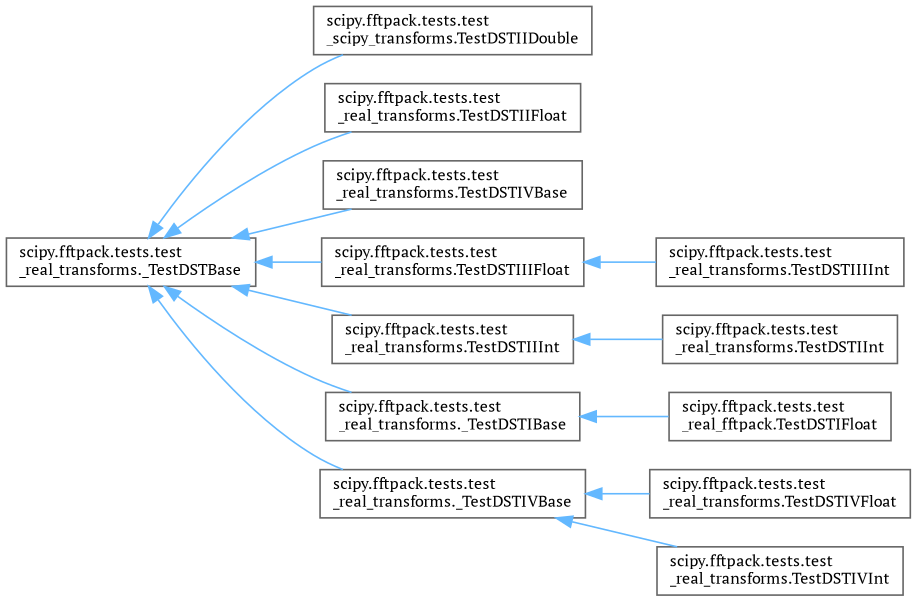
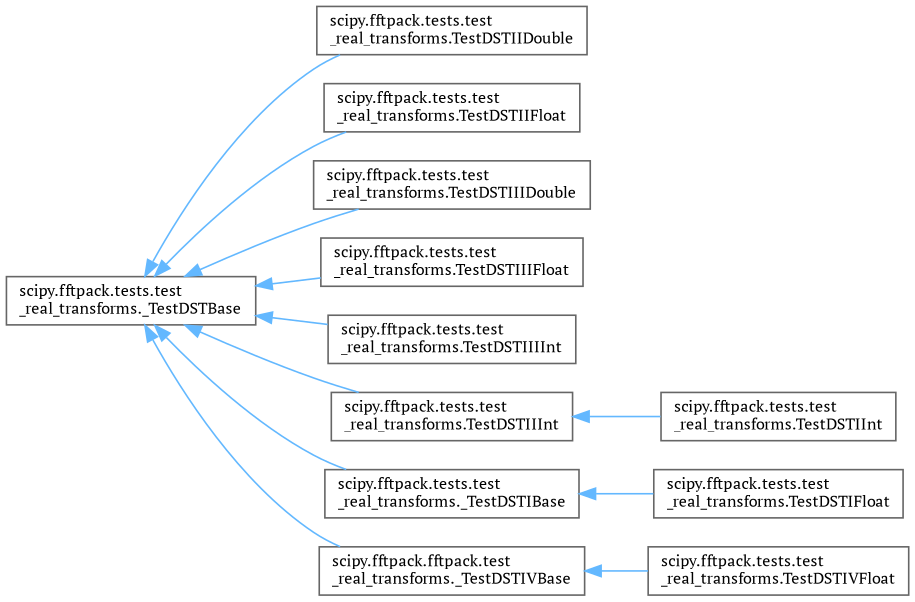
(453, 31) -> (452, 31)
(453, 185) -> (452, 185)
(628, 262) -> (300, 321)
(780, 417) -> (778, 494)
(453, 494) -> (452, 571)
(780, 571) -> none
